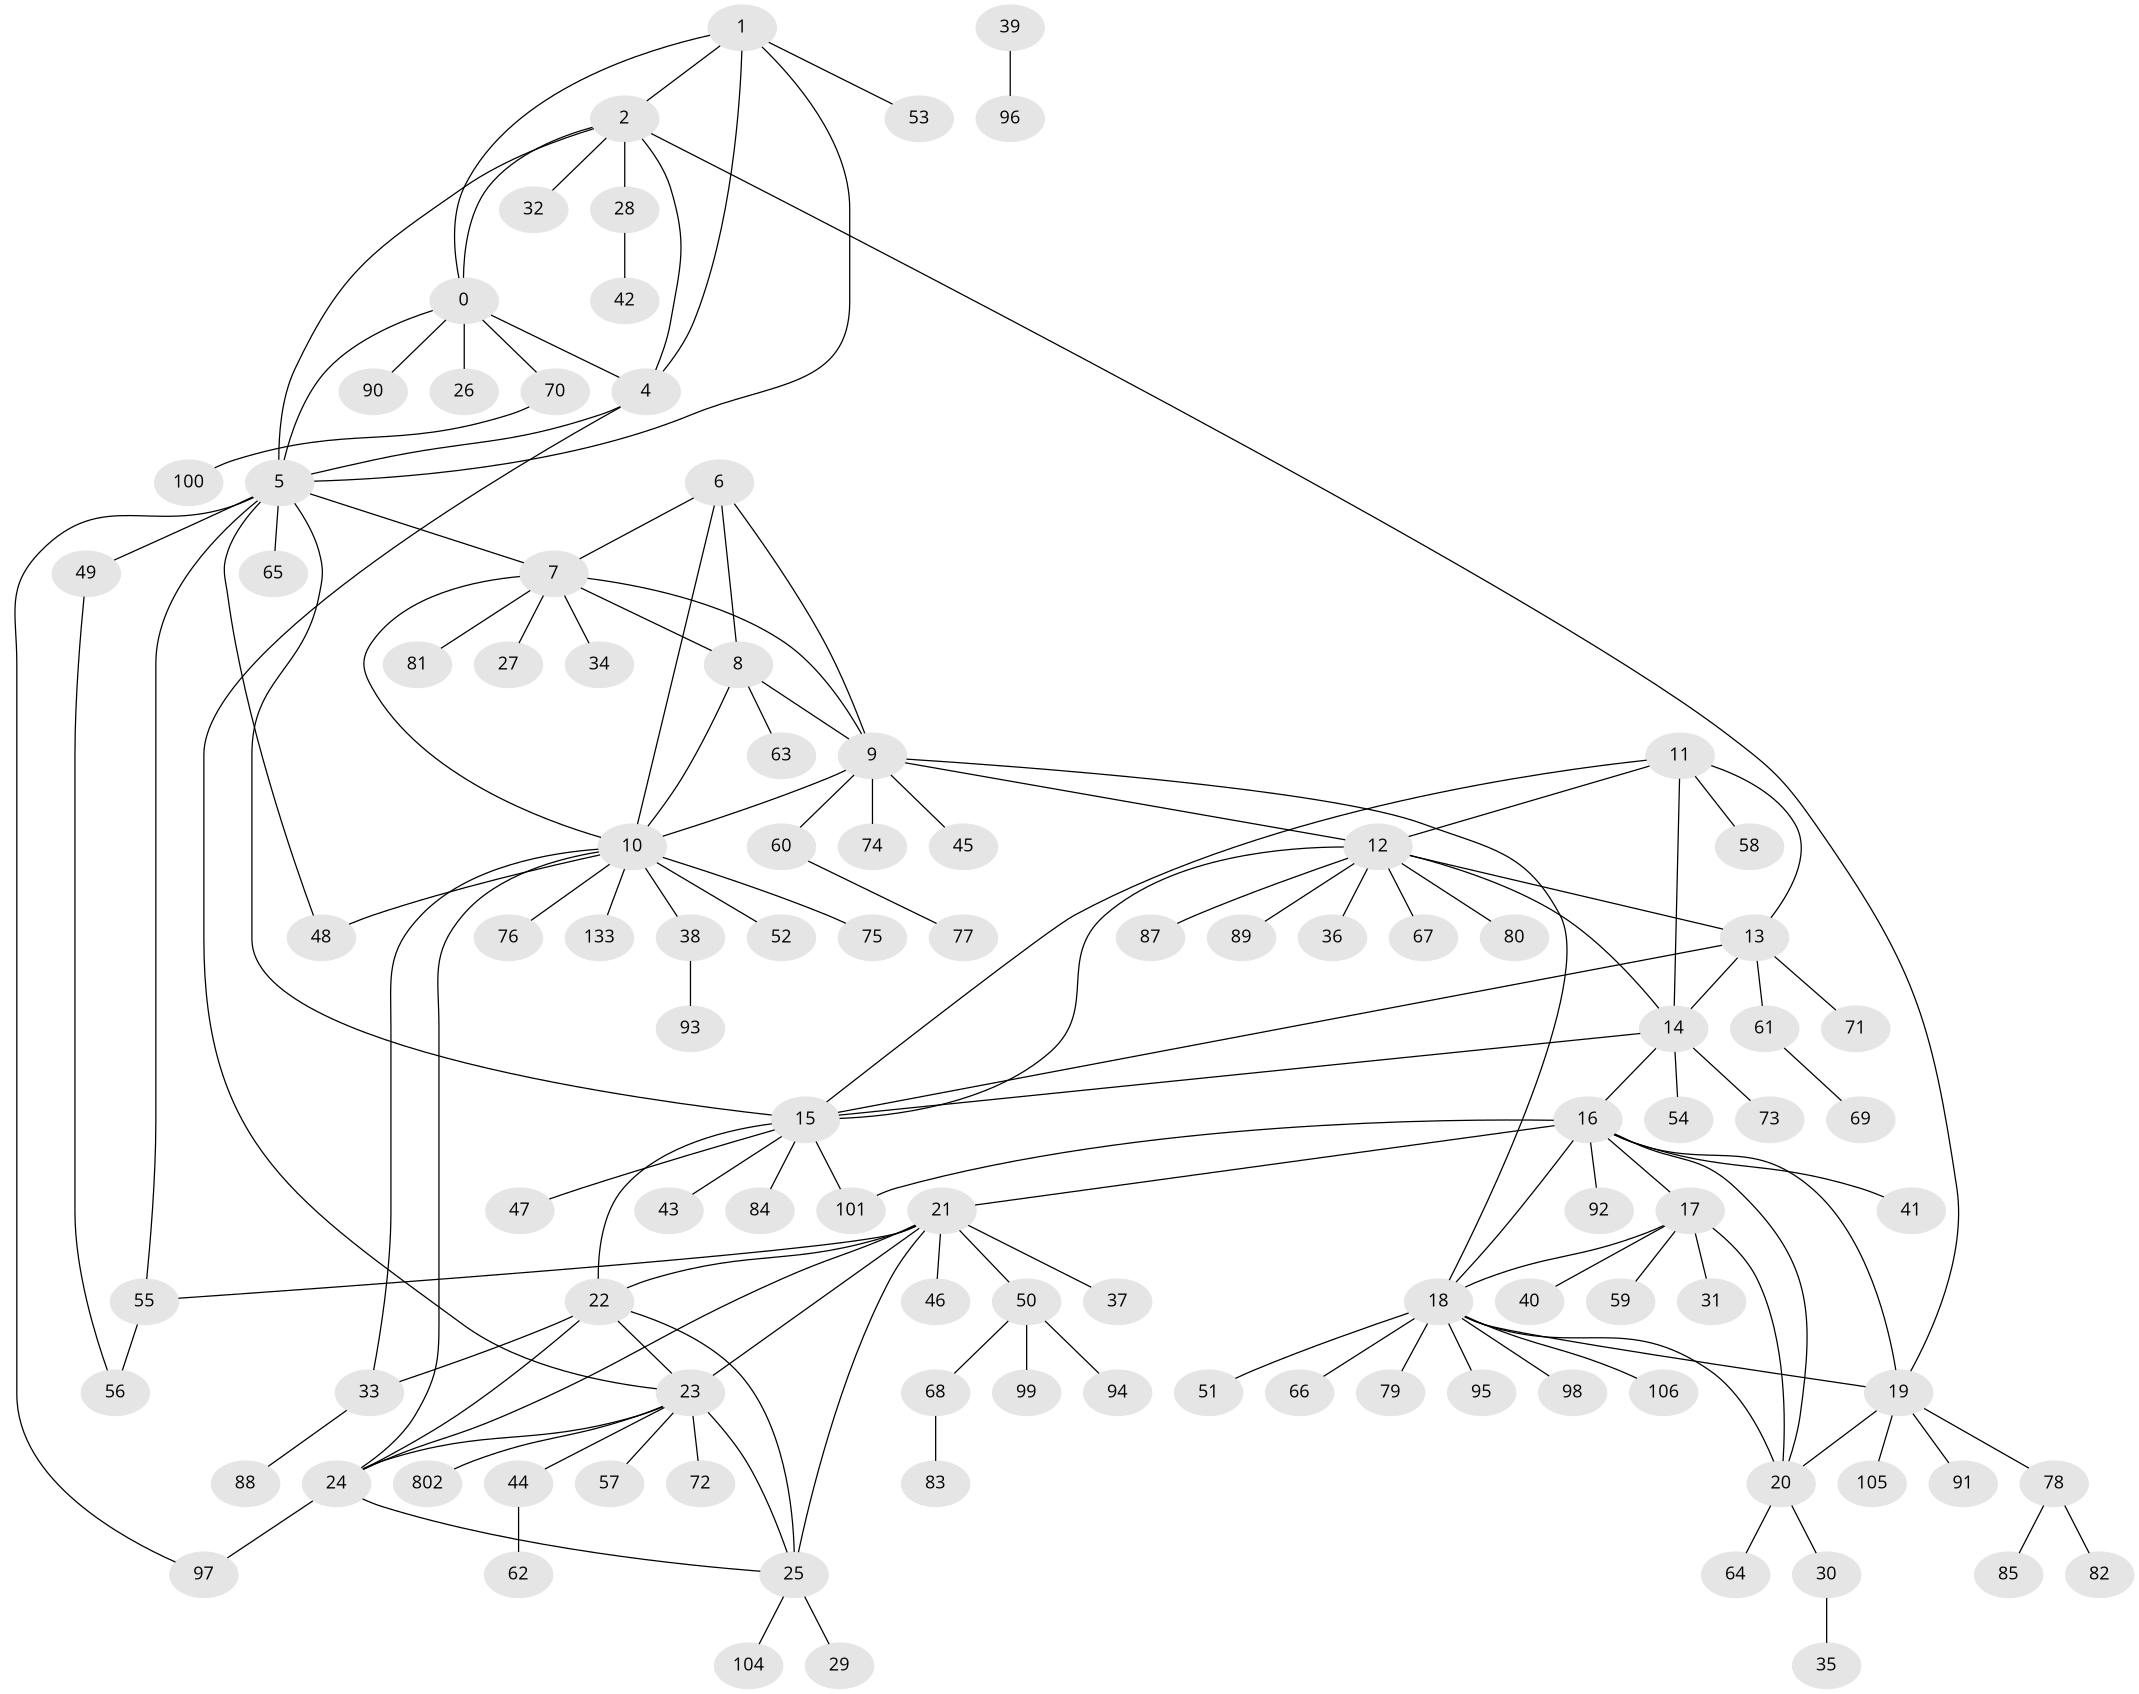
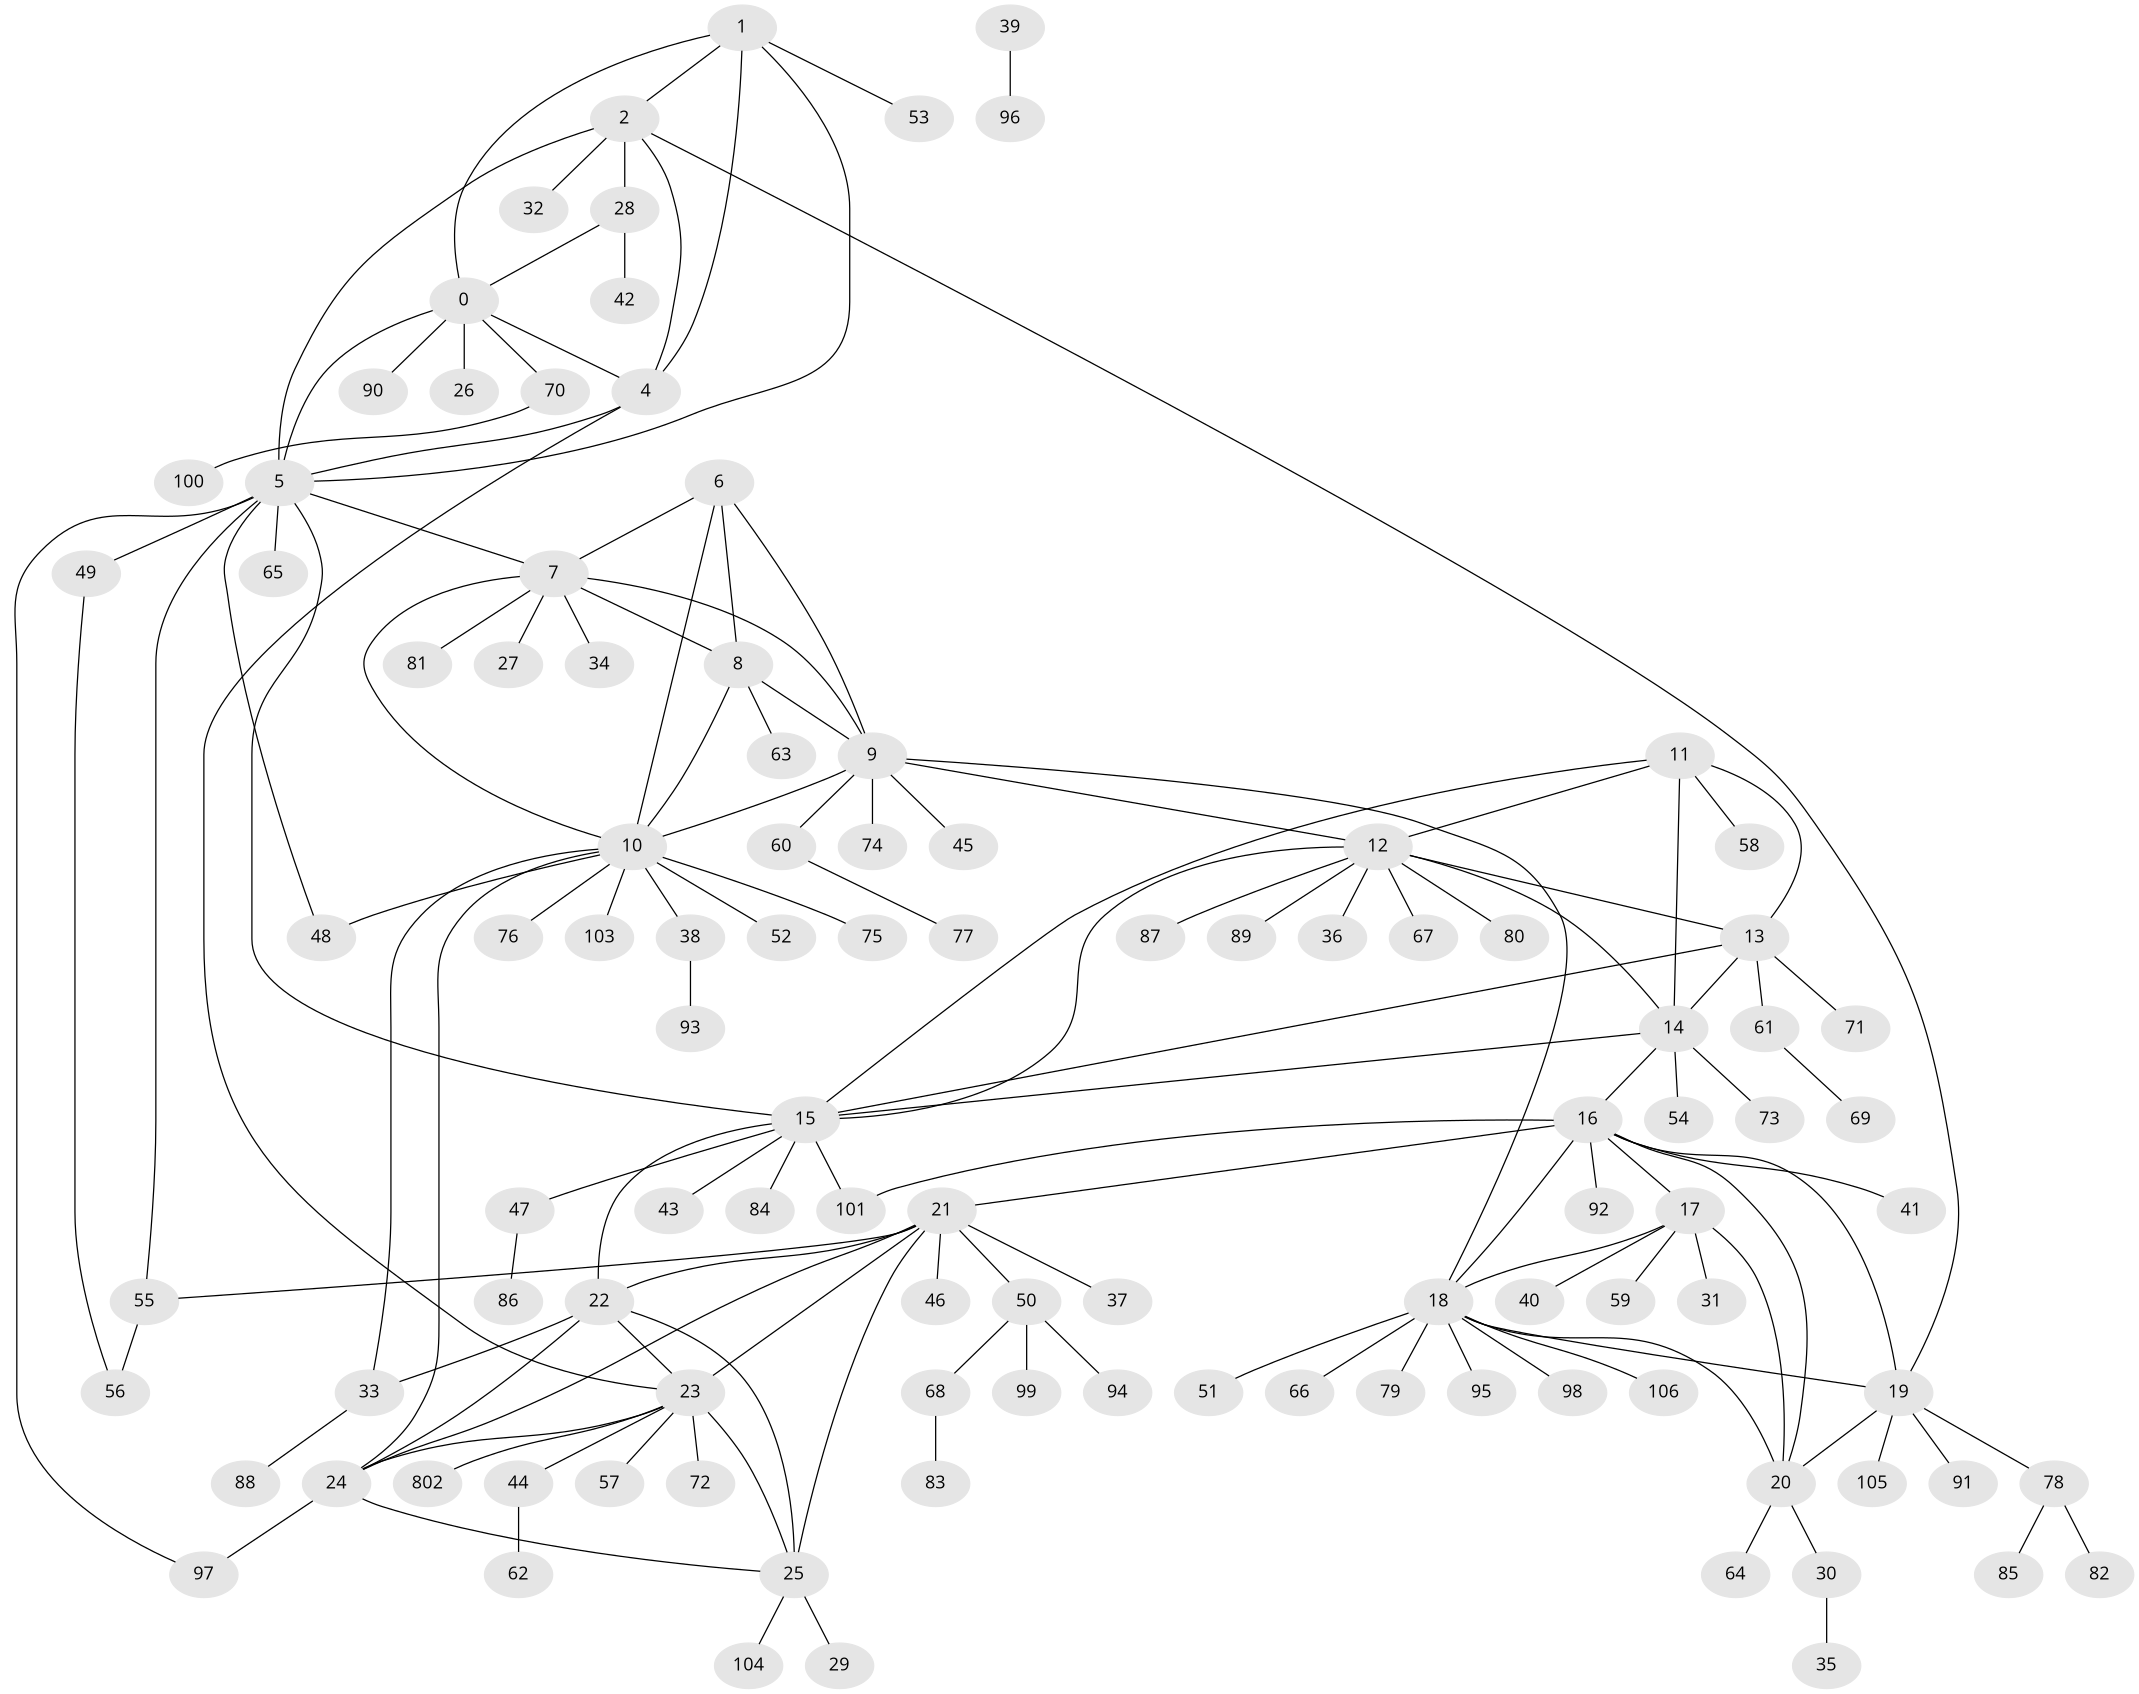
(497, 177) -> (545, 255)
(599, 938) -> (599, 938)
none -> (508, 1302)
